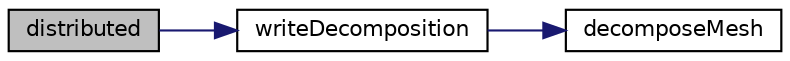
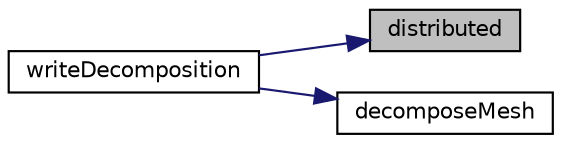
(187, 30) -> (303, 49)
